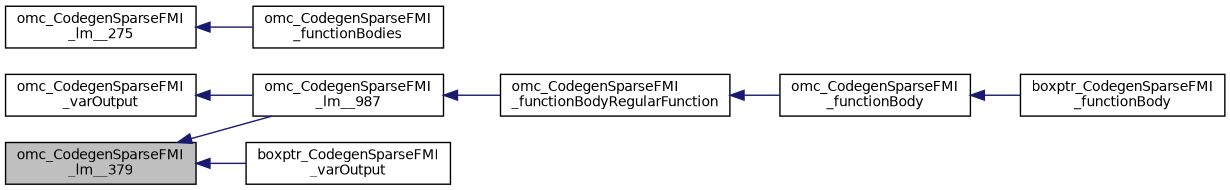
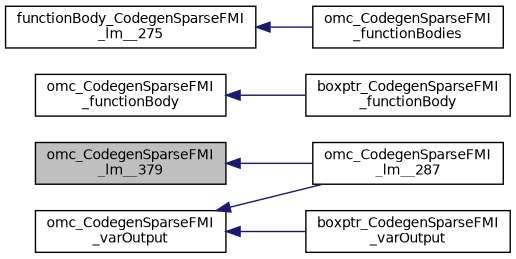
(101, 27) -> (131, 27)
(348, 95) -> (408, 163)
(615, 95) -> none
(228, 163) -> (273, 231)
